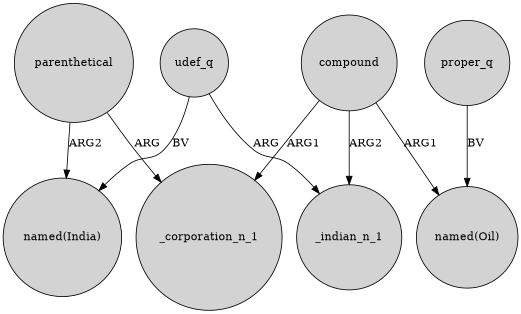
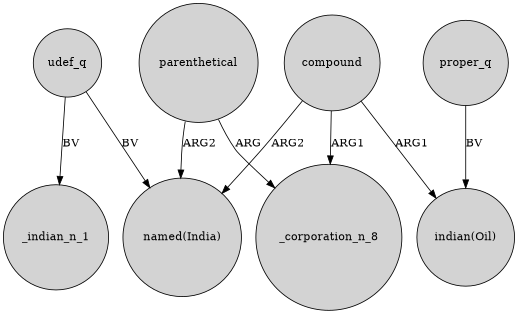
(266, 143) -> (71, 143)
(349, 144) -> (266, 145)
(209, 237) -> (329, 237)
(467, 237) -> (466, 237)
